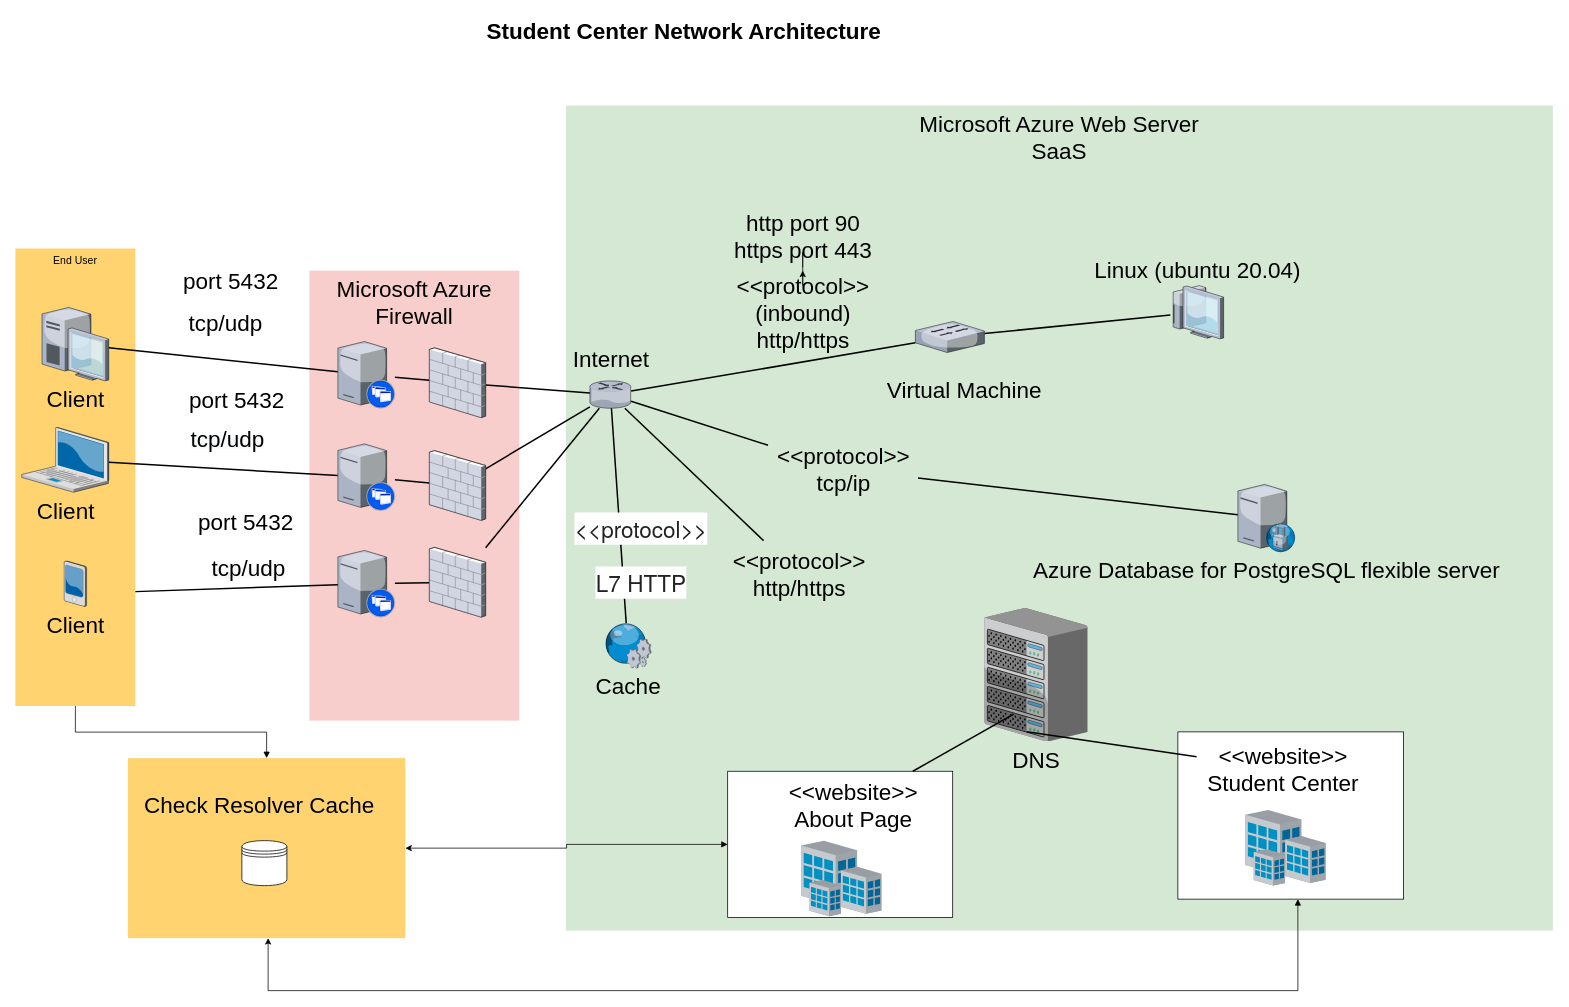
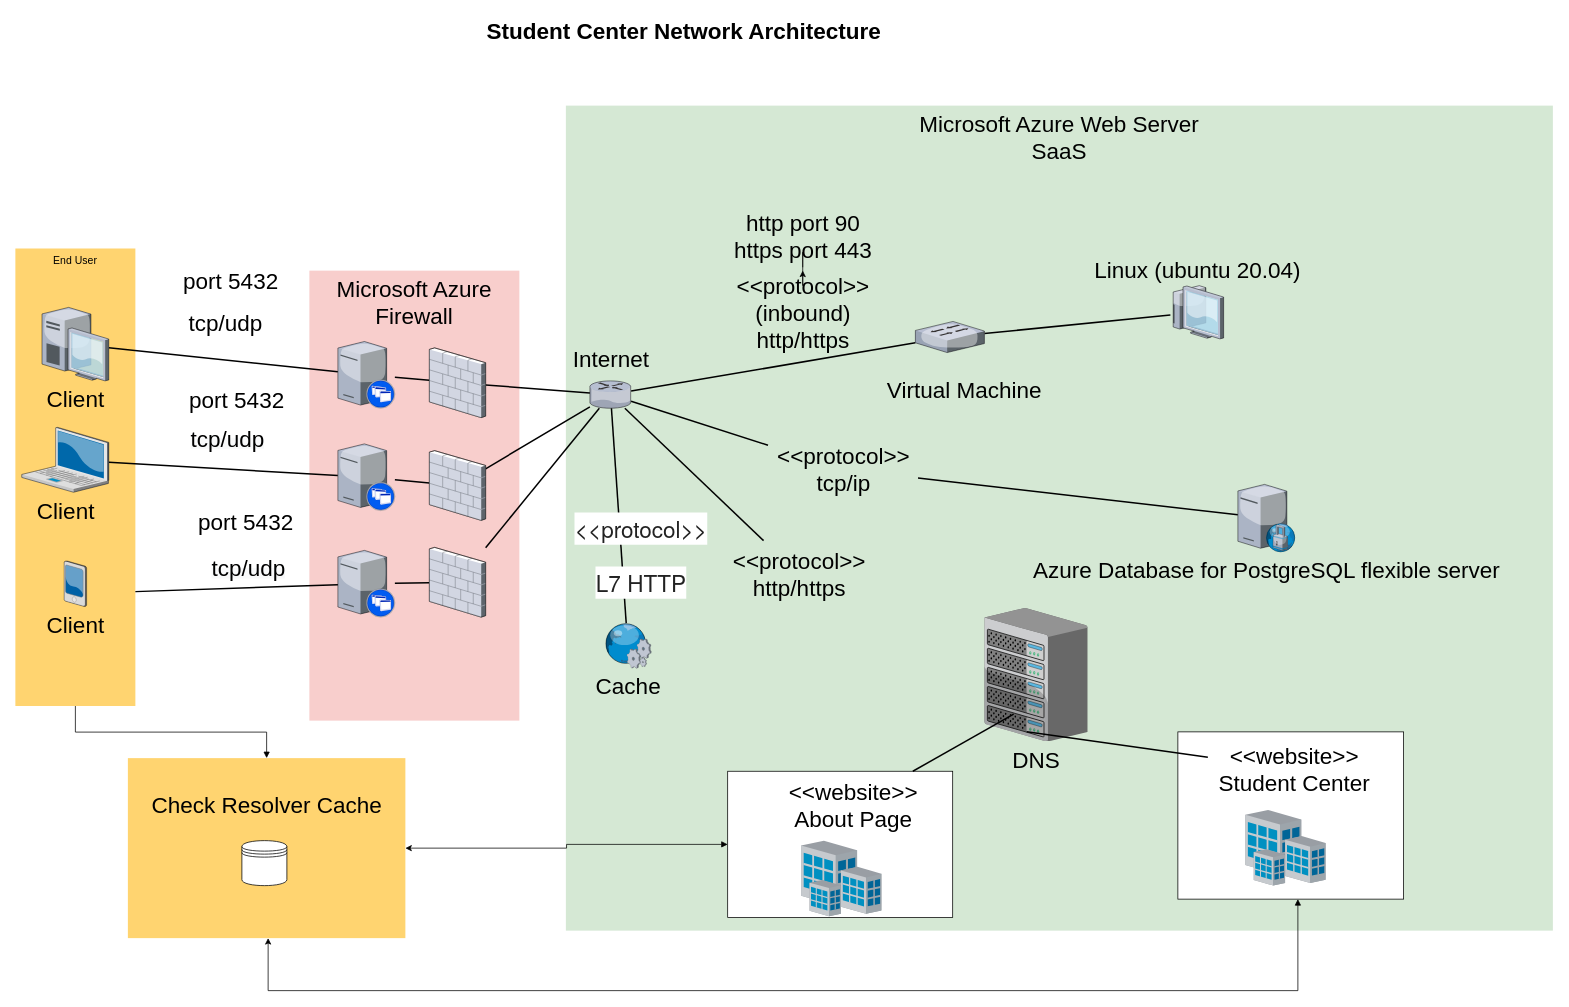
(1283, 769) -> (1294, 769)
(259, 805) -> (267, 805)
